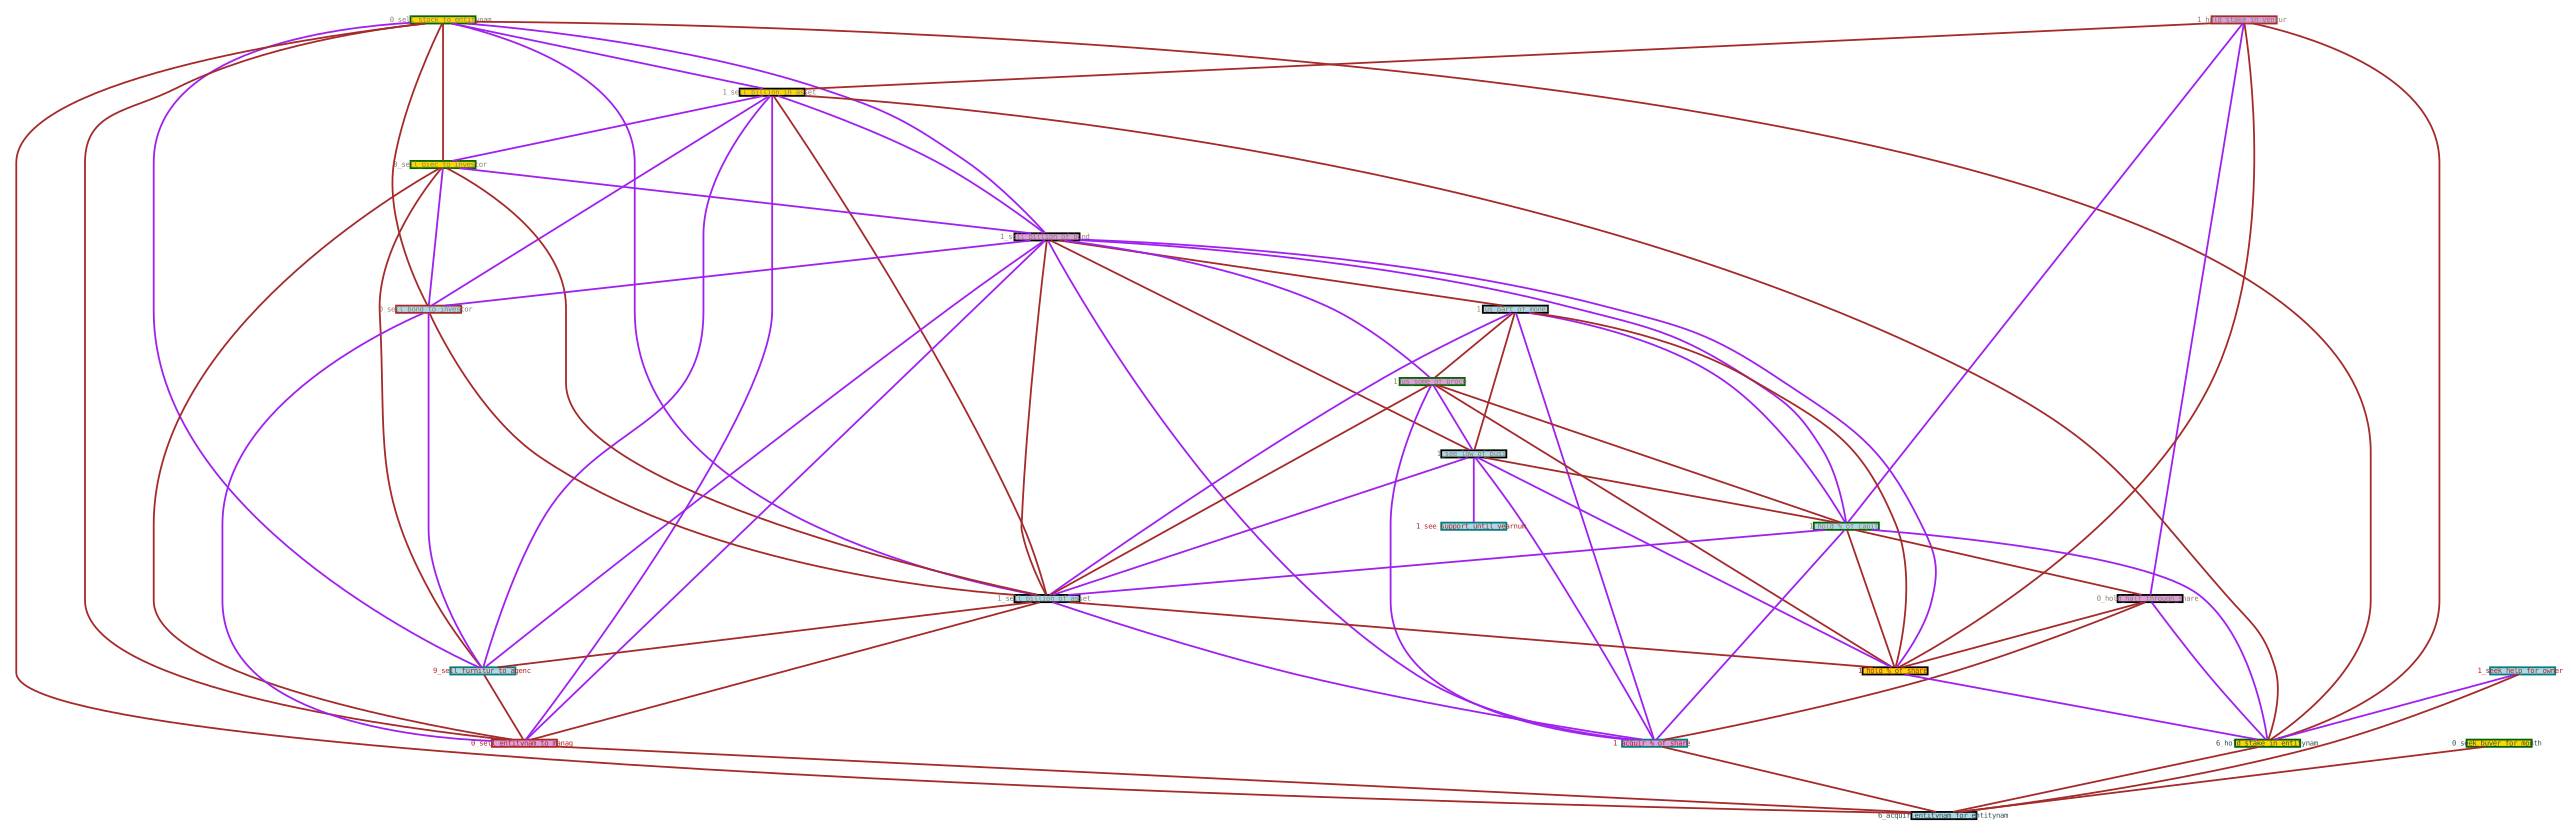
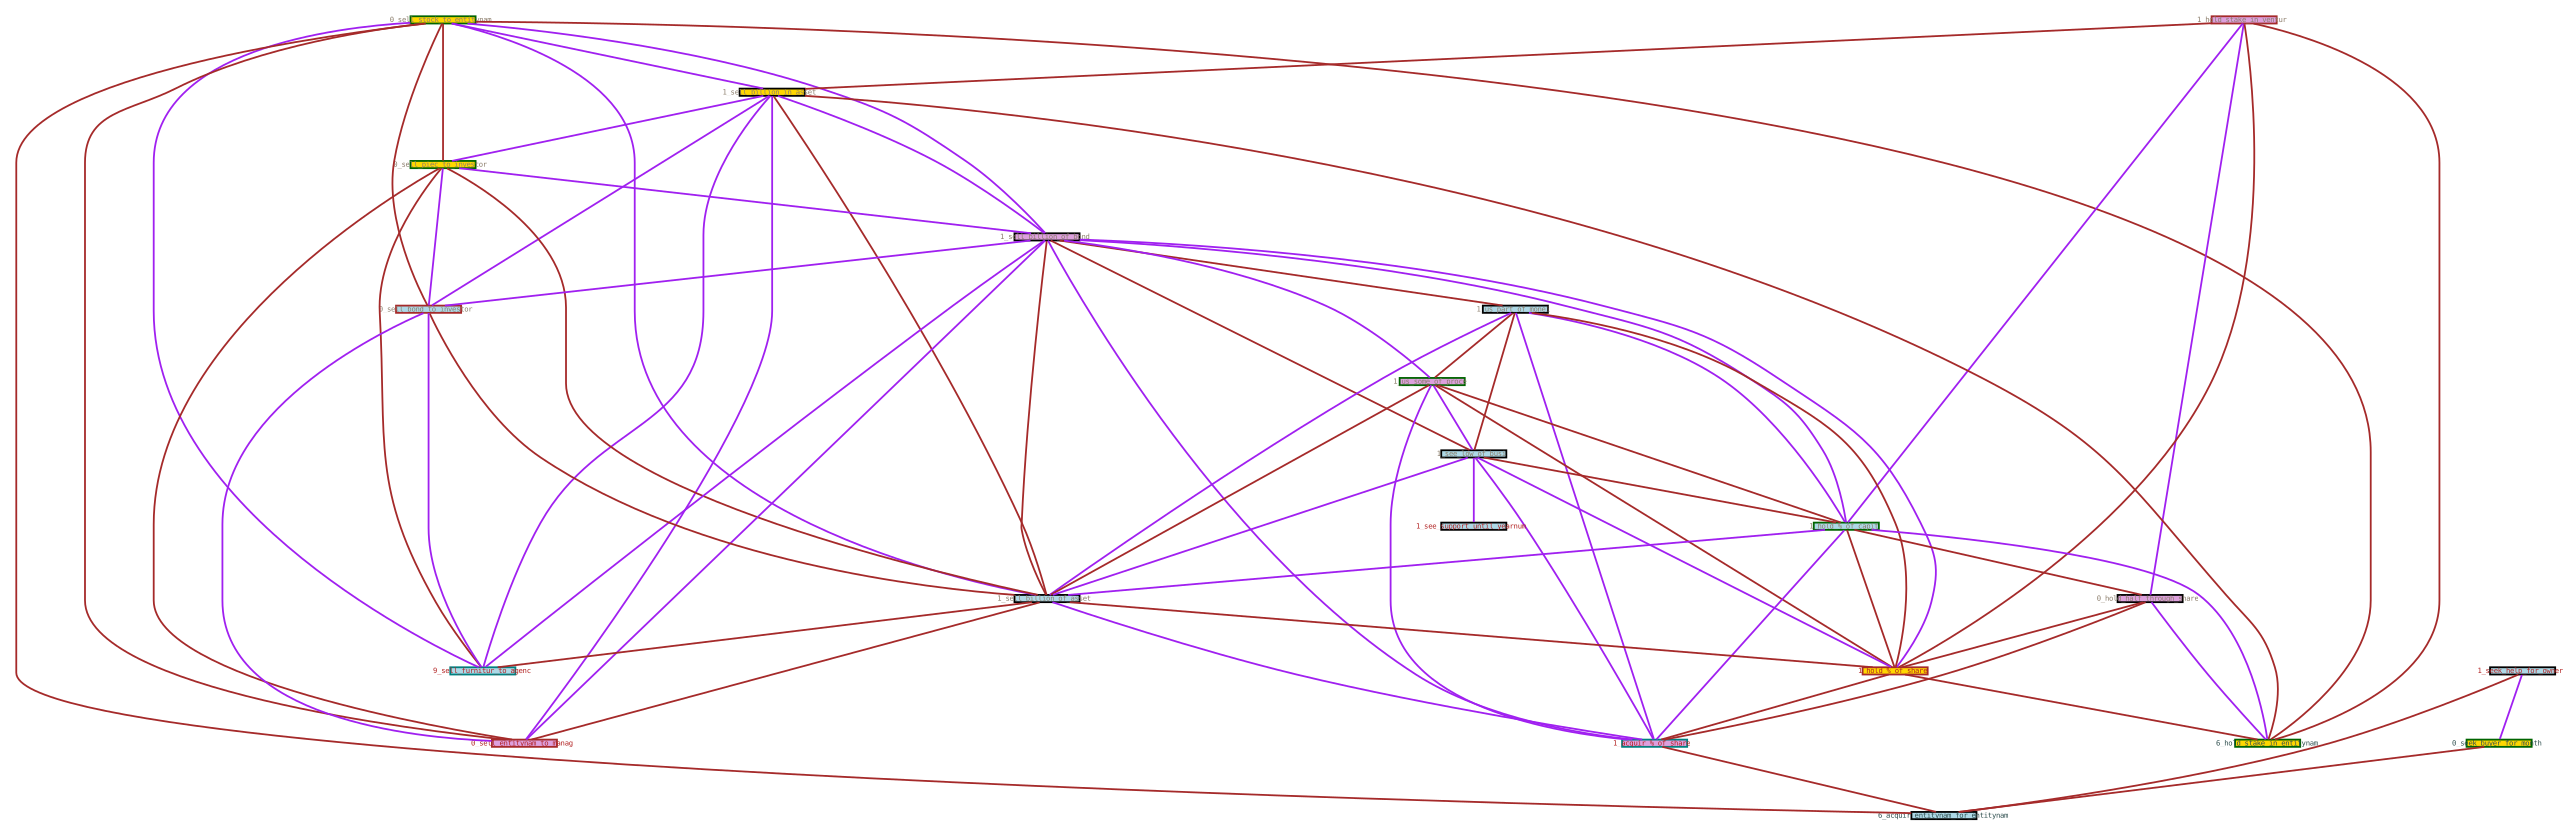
(1474, 526) -> (1474, 526)
(1895, 671) -> (1895, 671)
(2523, 671) -> (2523, 671)
none -> (1798, 701)
(504, 707) -> none
(2081, 707) -> (2081, 707)
(2395, 707) -> (2511, 707)
(1234, 779) -> none
(2106, 779) -> none
